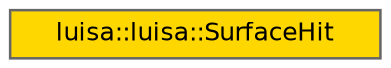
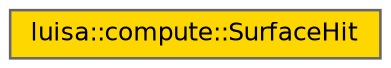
(195, 34) -> (195, 34)
